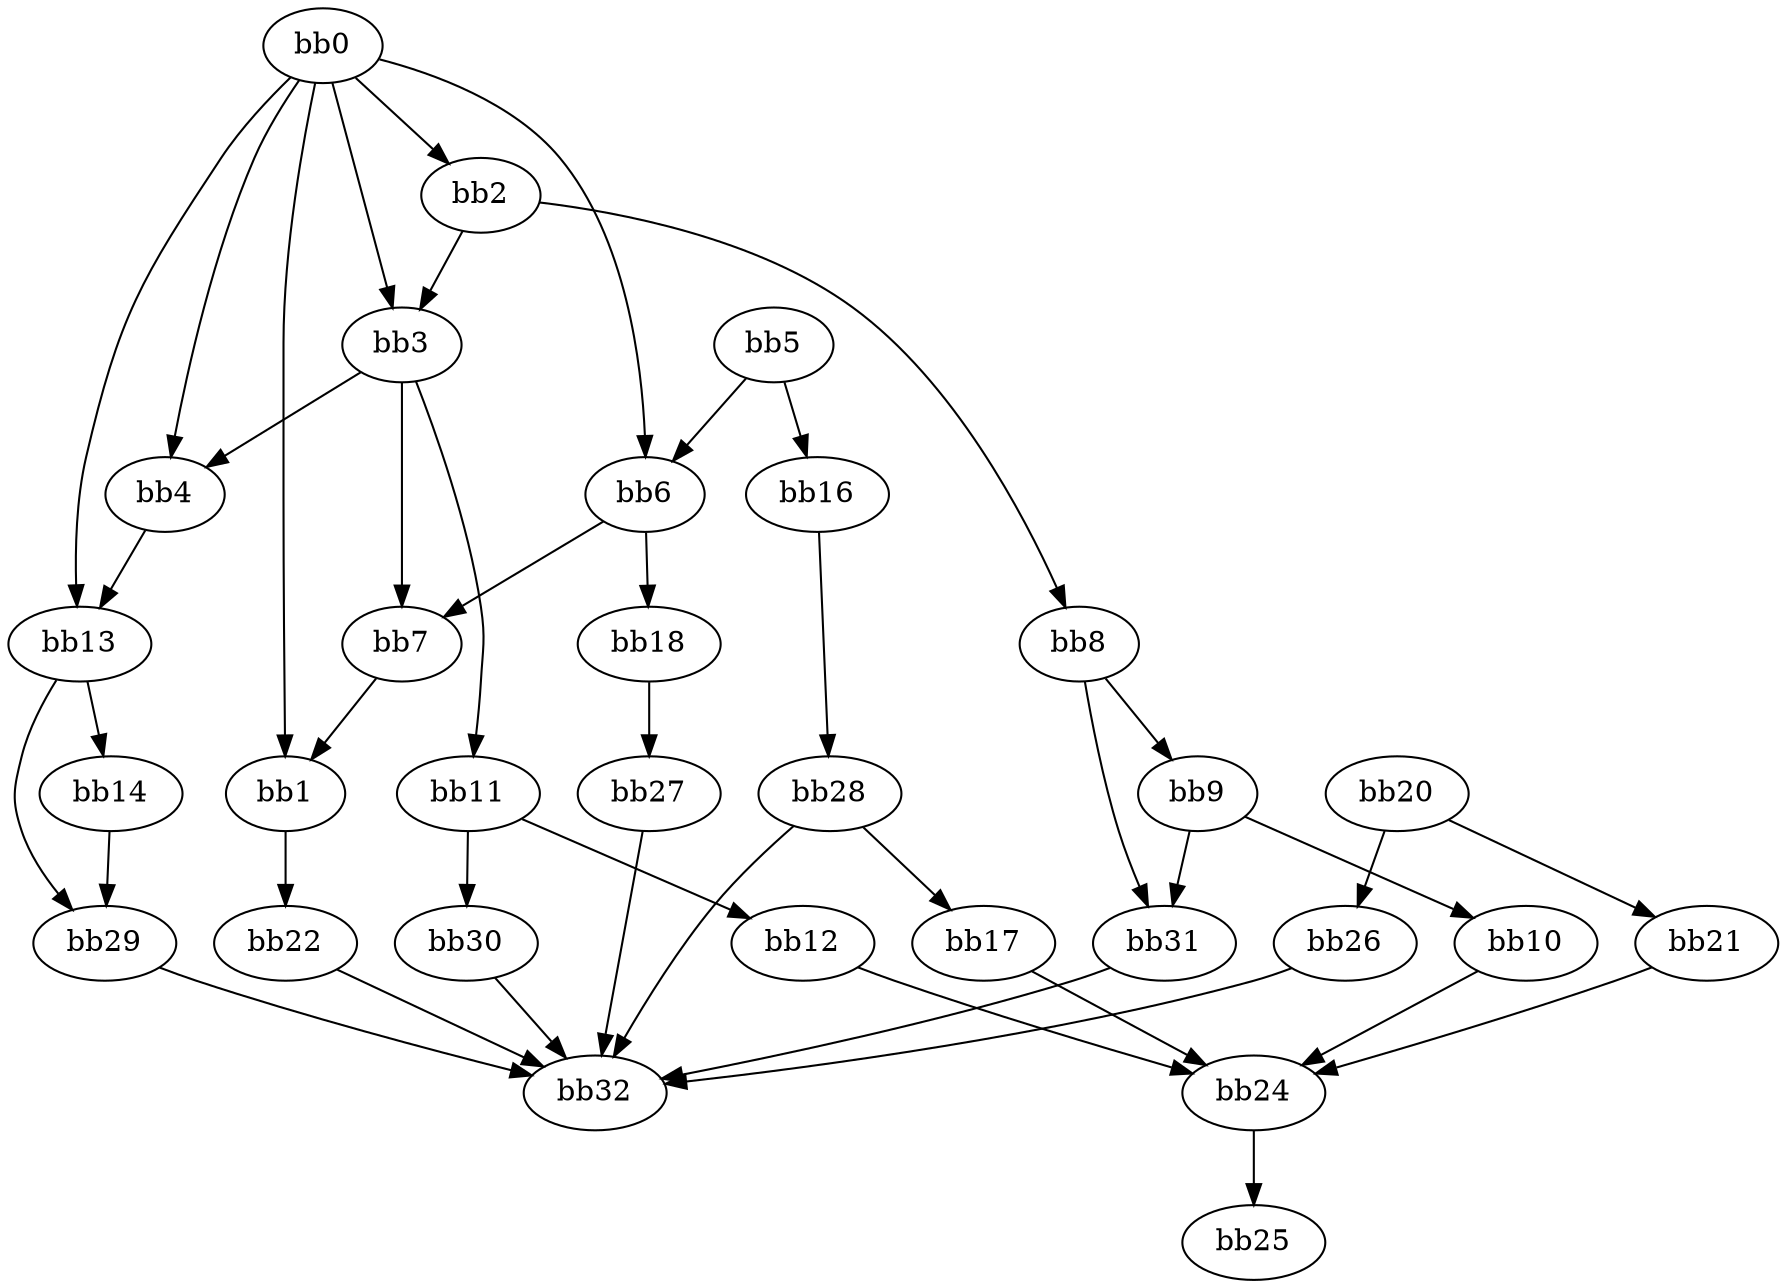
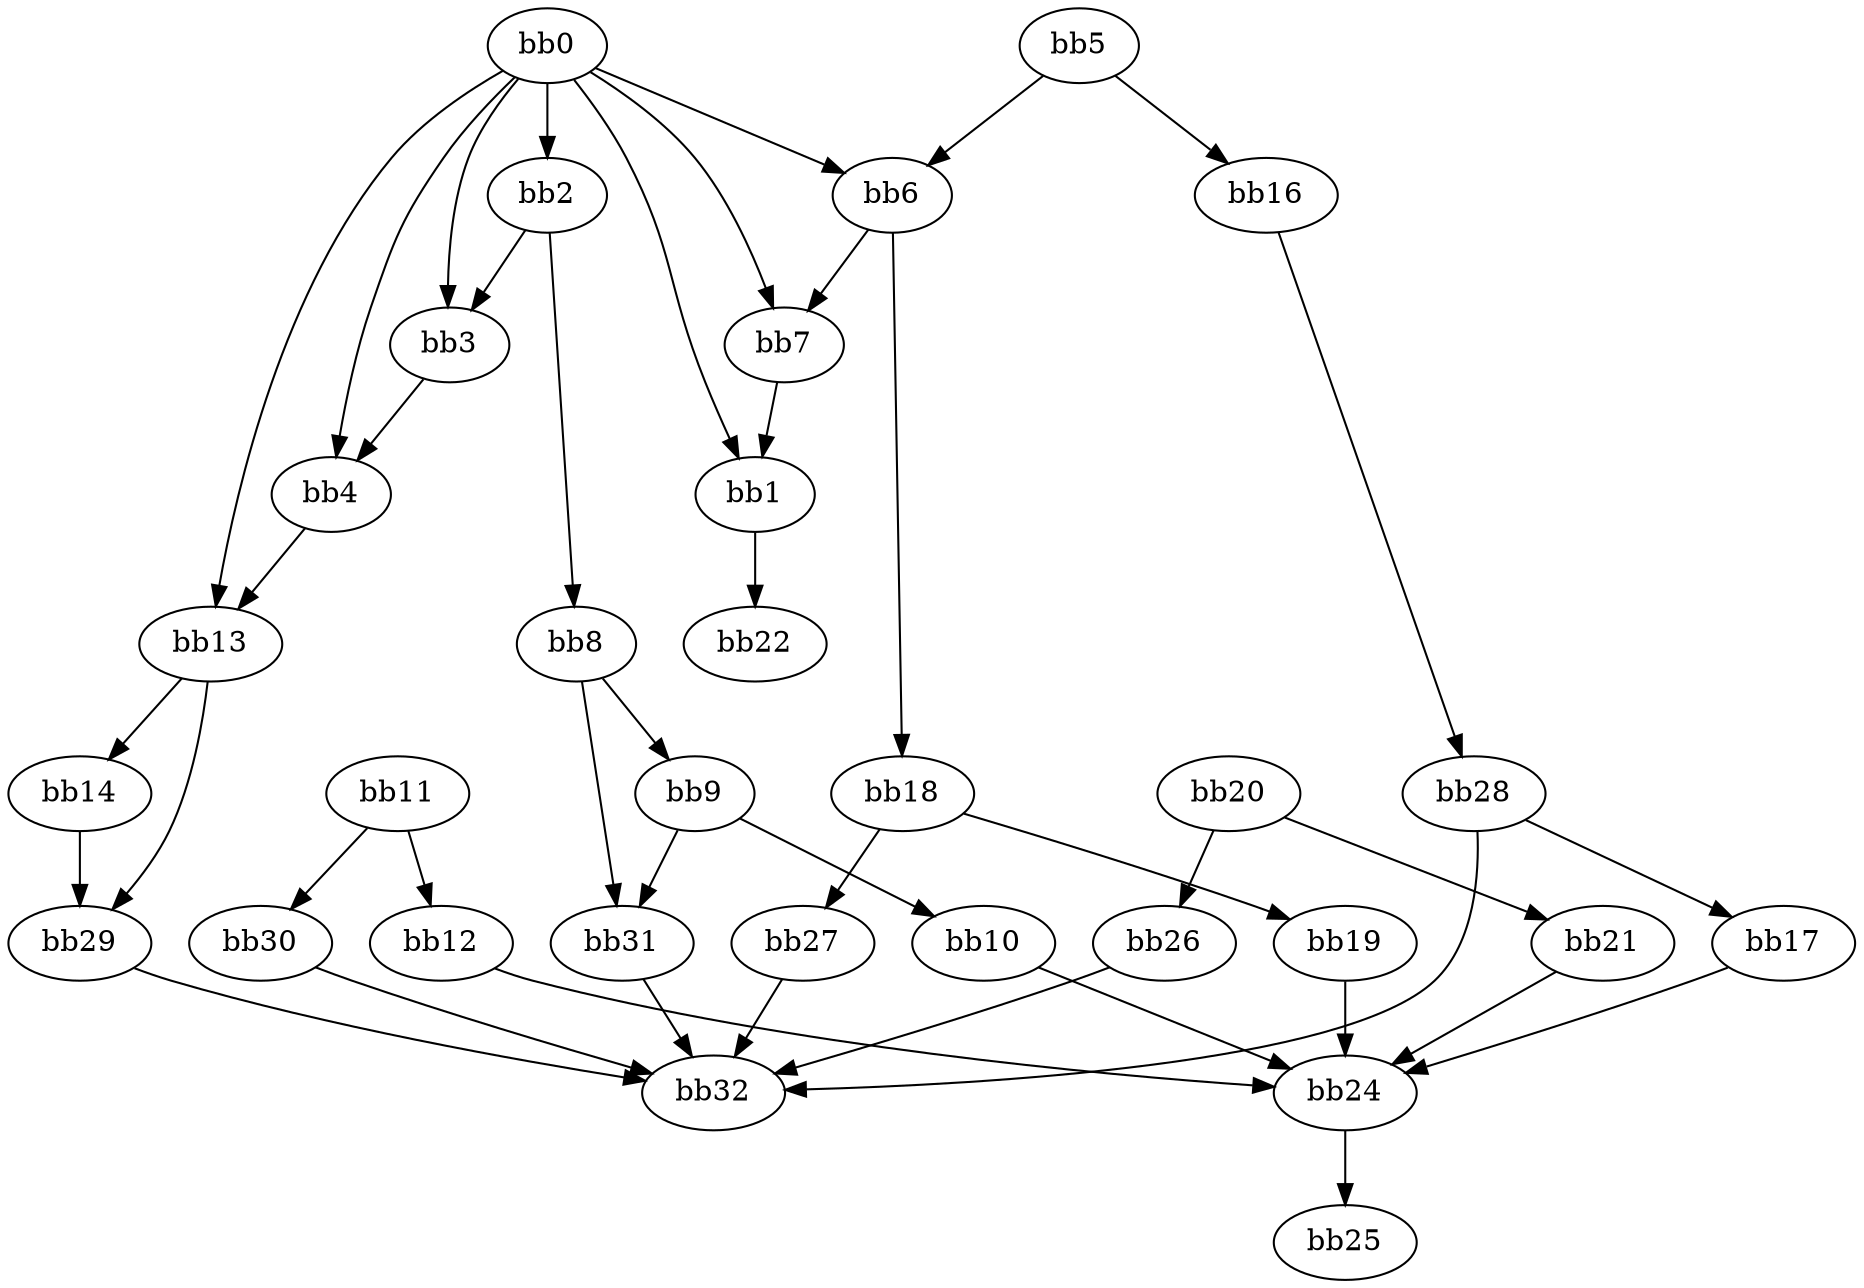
(402, 484) -> (699, 163)
(471, 555) -> none
none -> (1345, 943)
(431, 1014) -> none
